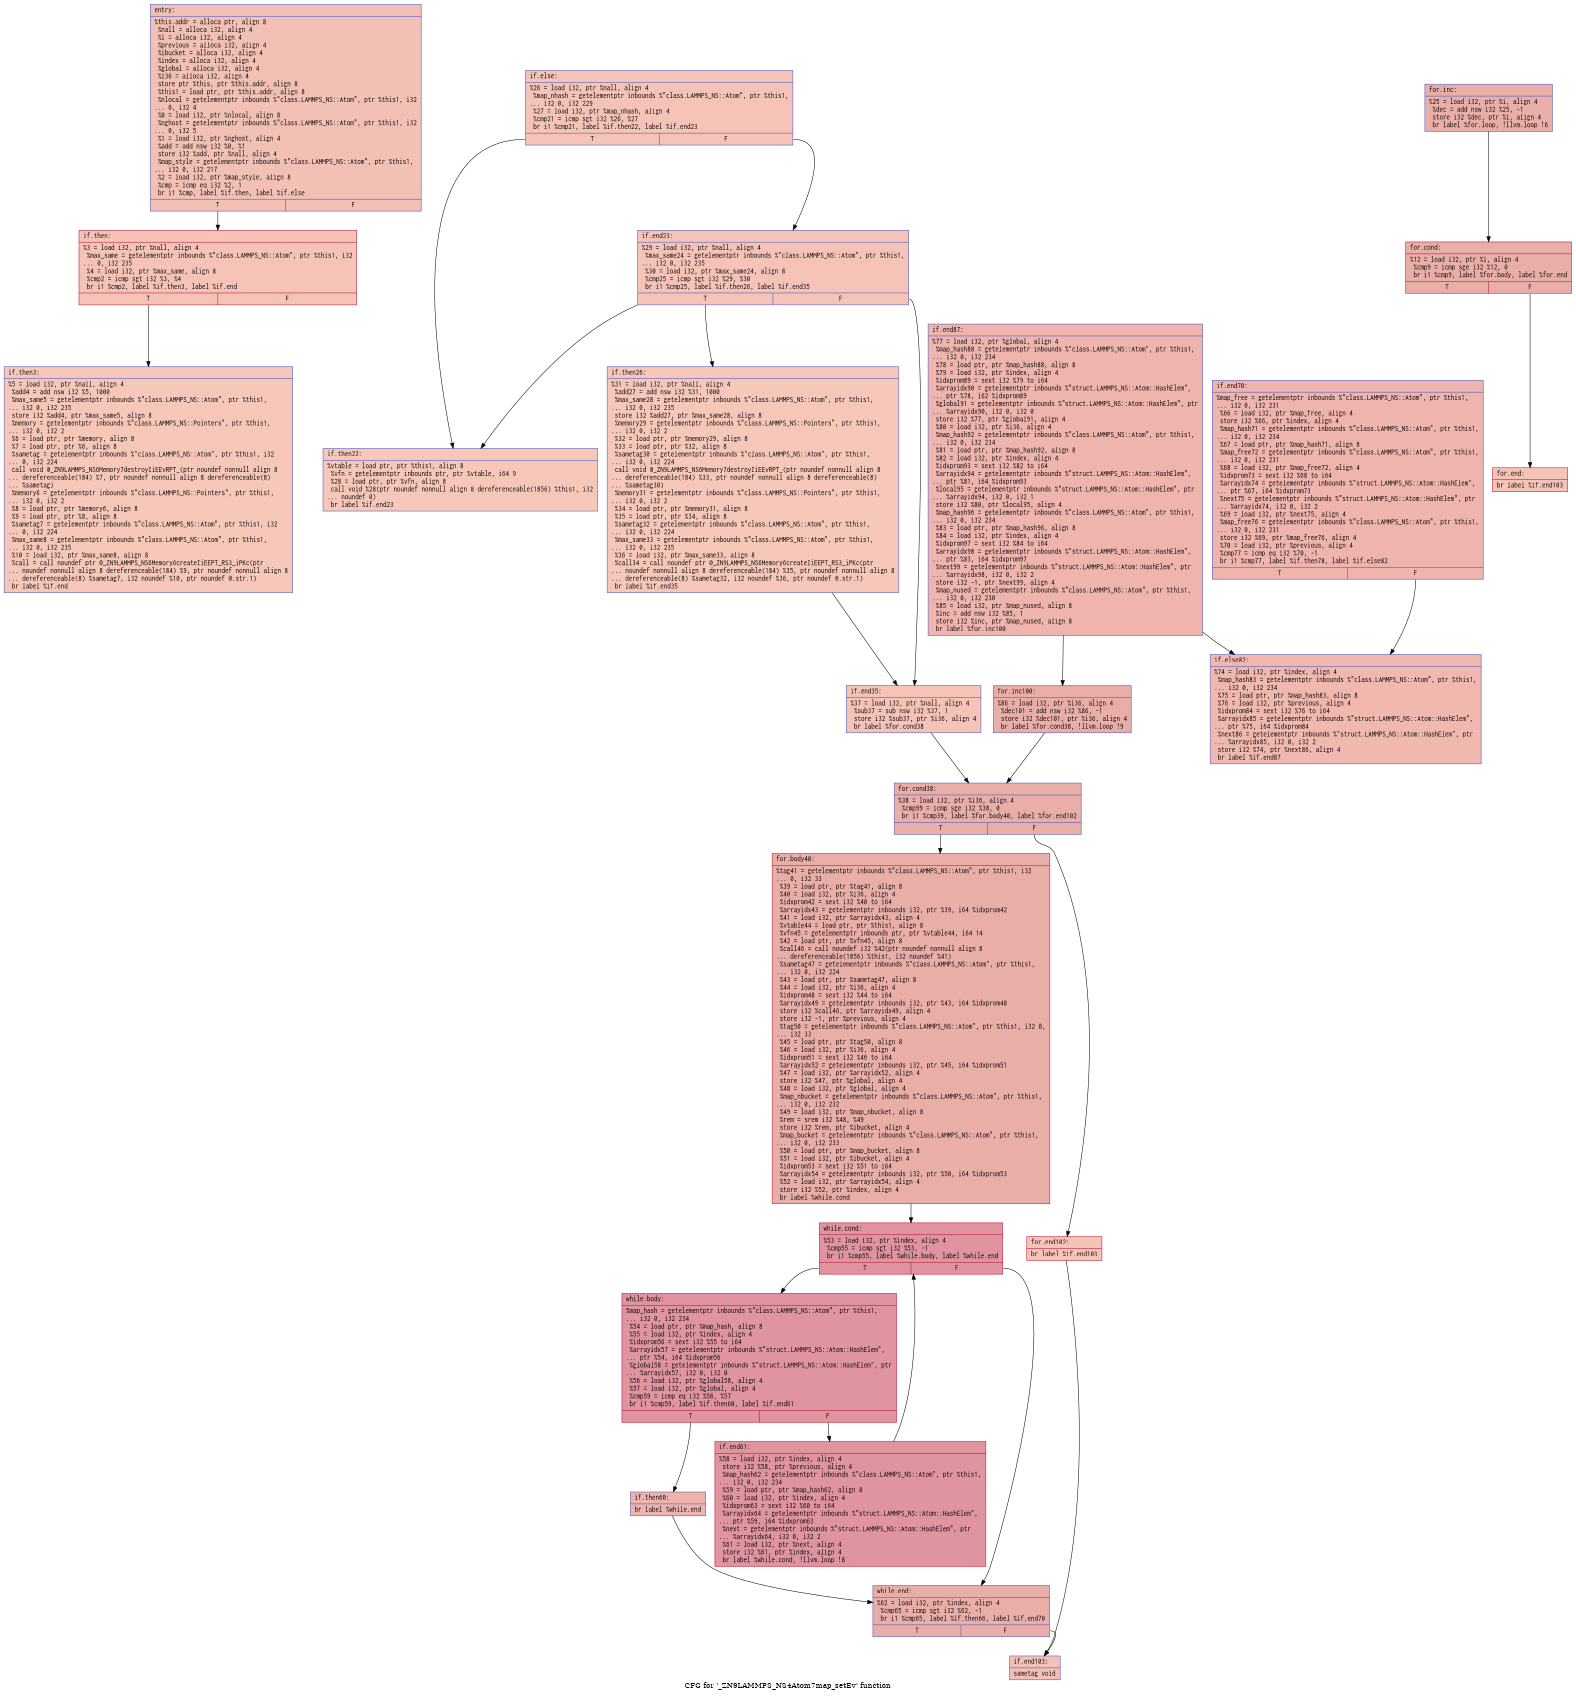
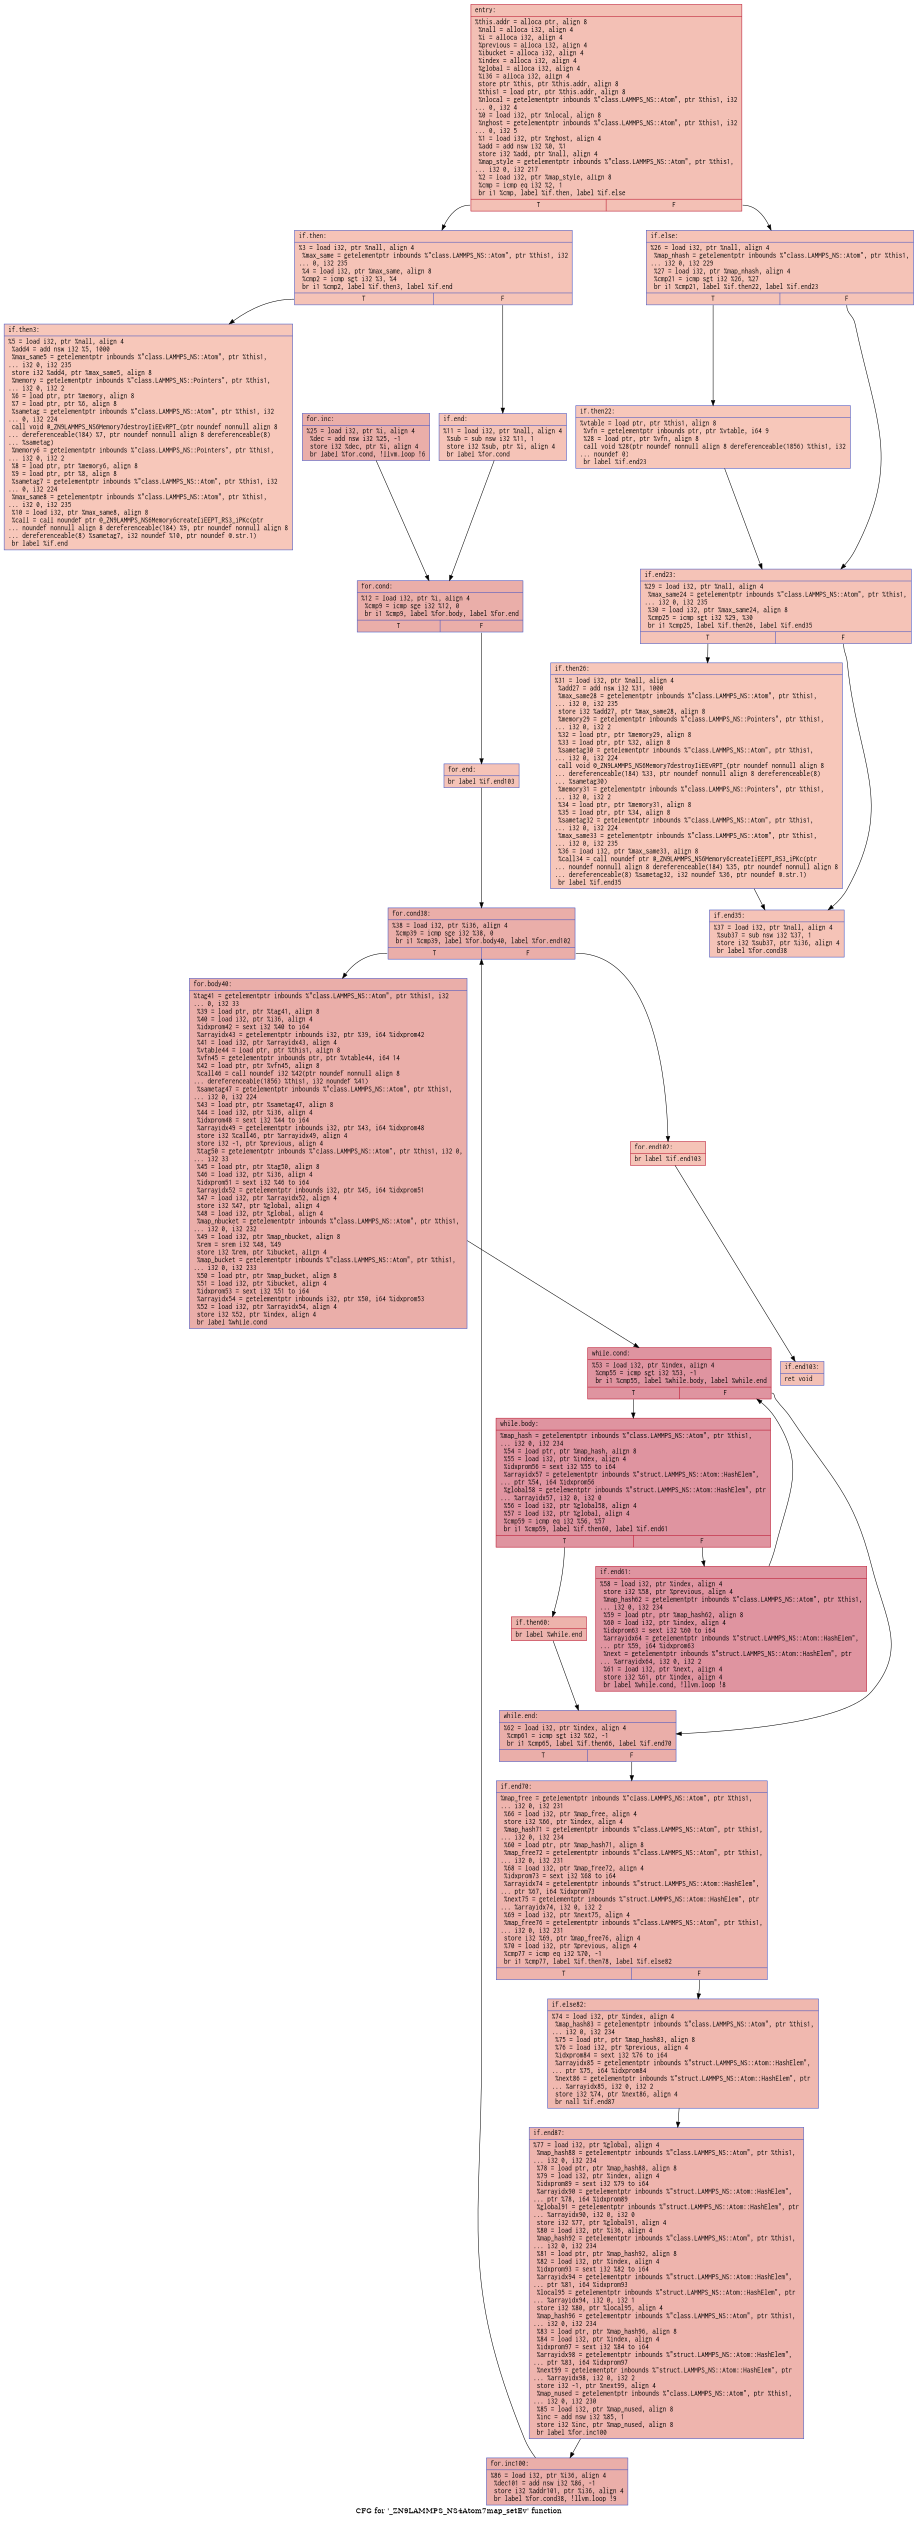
(286, 108) -> (606, 108)
(1489, 125) -> (366, 454)
none -> (759, 211)
(218, 268) -> (433, 268)
(1489, 268) -> (440, 606)
(552, 364) -> (742, 516)
(980, 396) -> (581, 2199)
none -> (503, 437)
(1288, 444) -> (572, 1845)
(1530, 480) -> (482, 776)
(1216, 642) -> (679, 2115)
(1062, 719) -> (557, 2491)
(948, 756) -> (482, 845)
(1248, 758) -> (583, 2102)
(949, 808) -> (443, 933)
(911, 1029) -> (328, 1153)
(668, 1504) -> (549, 1629)
(930, 1611) -> (556, 1736)
(1054, 1640) -> (632, 1769)
(1035, 1674) -> (799, 1379)
